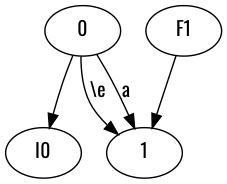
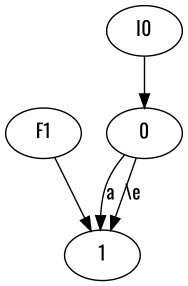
(62, 85) -> (144, 75)
